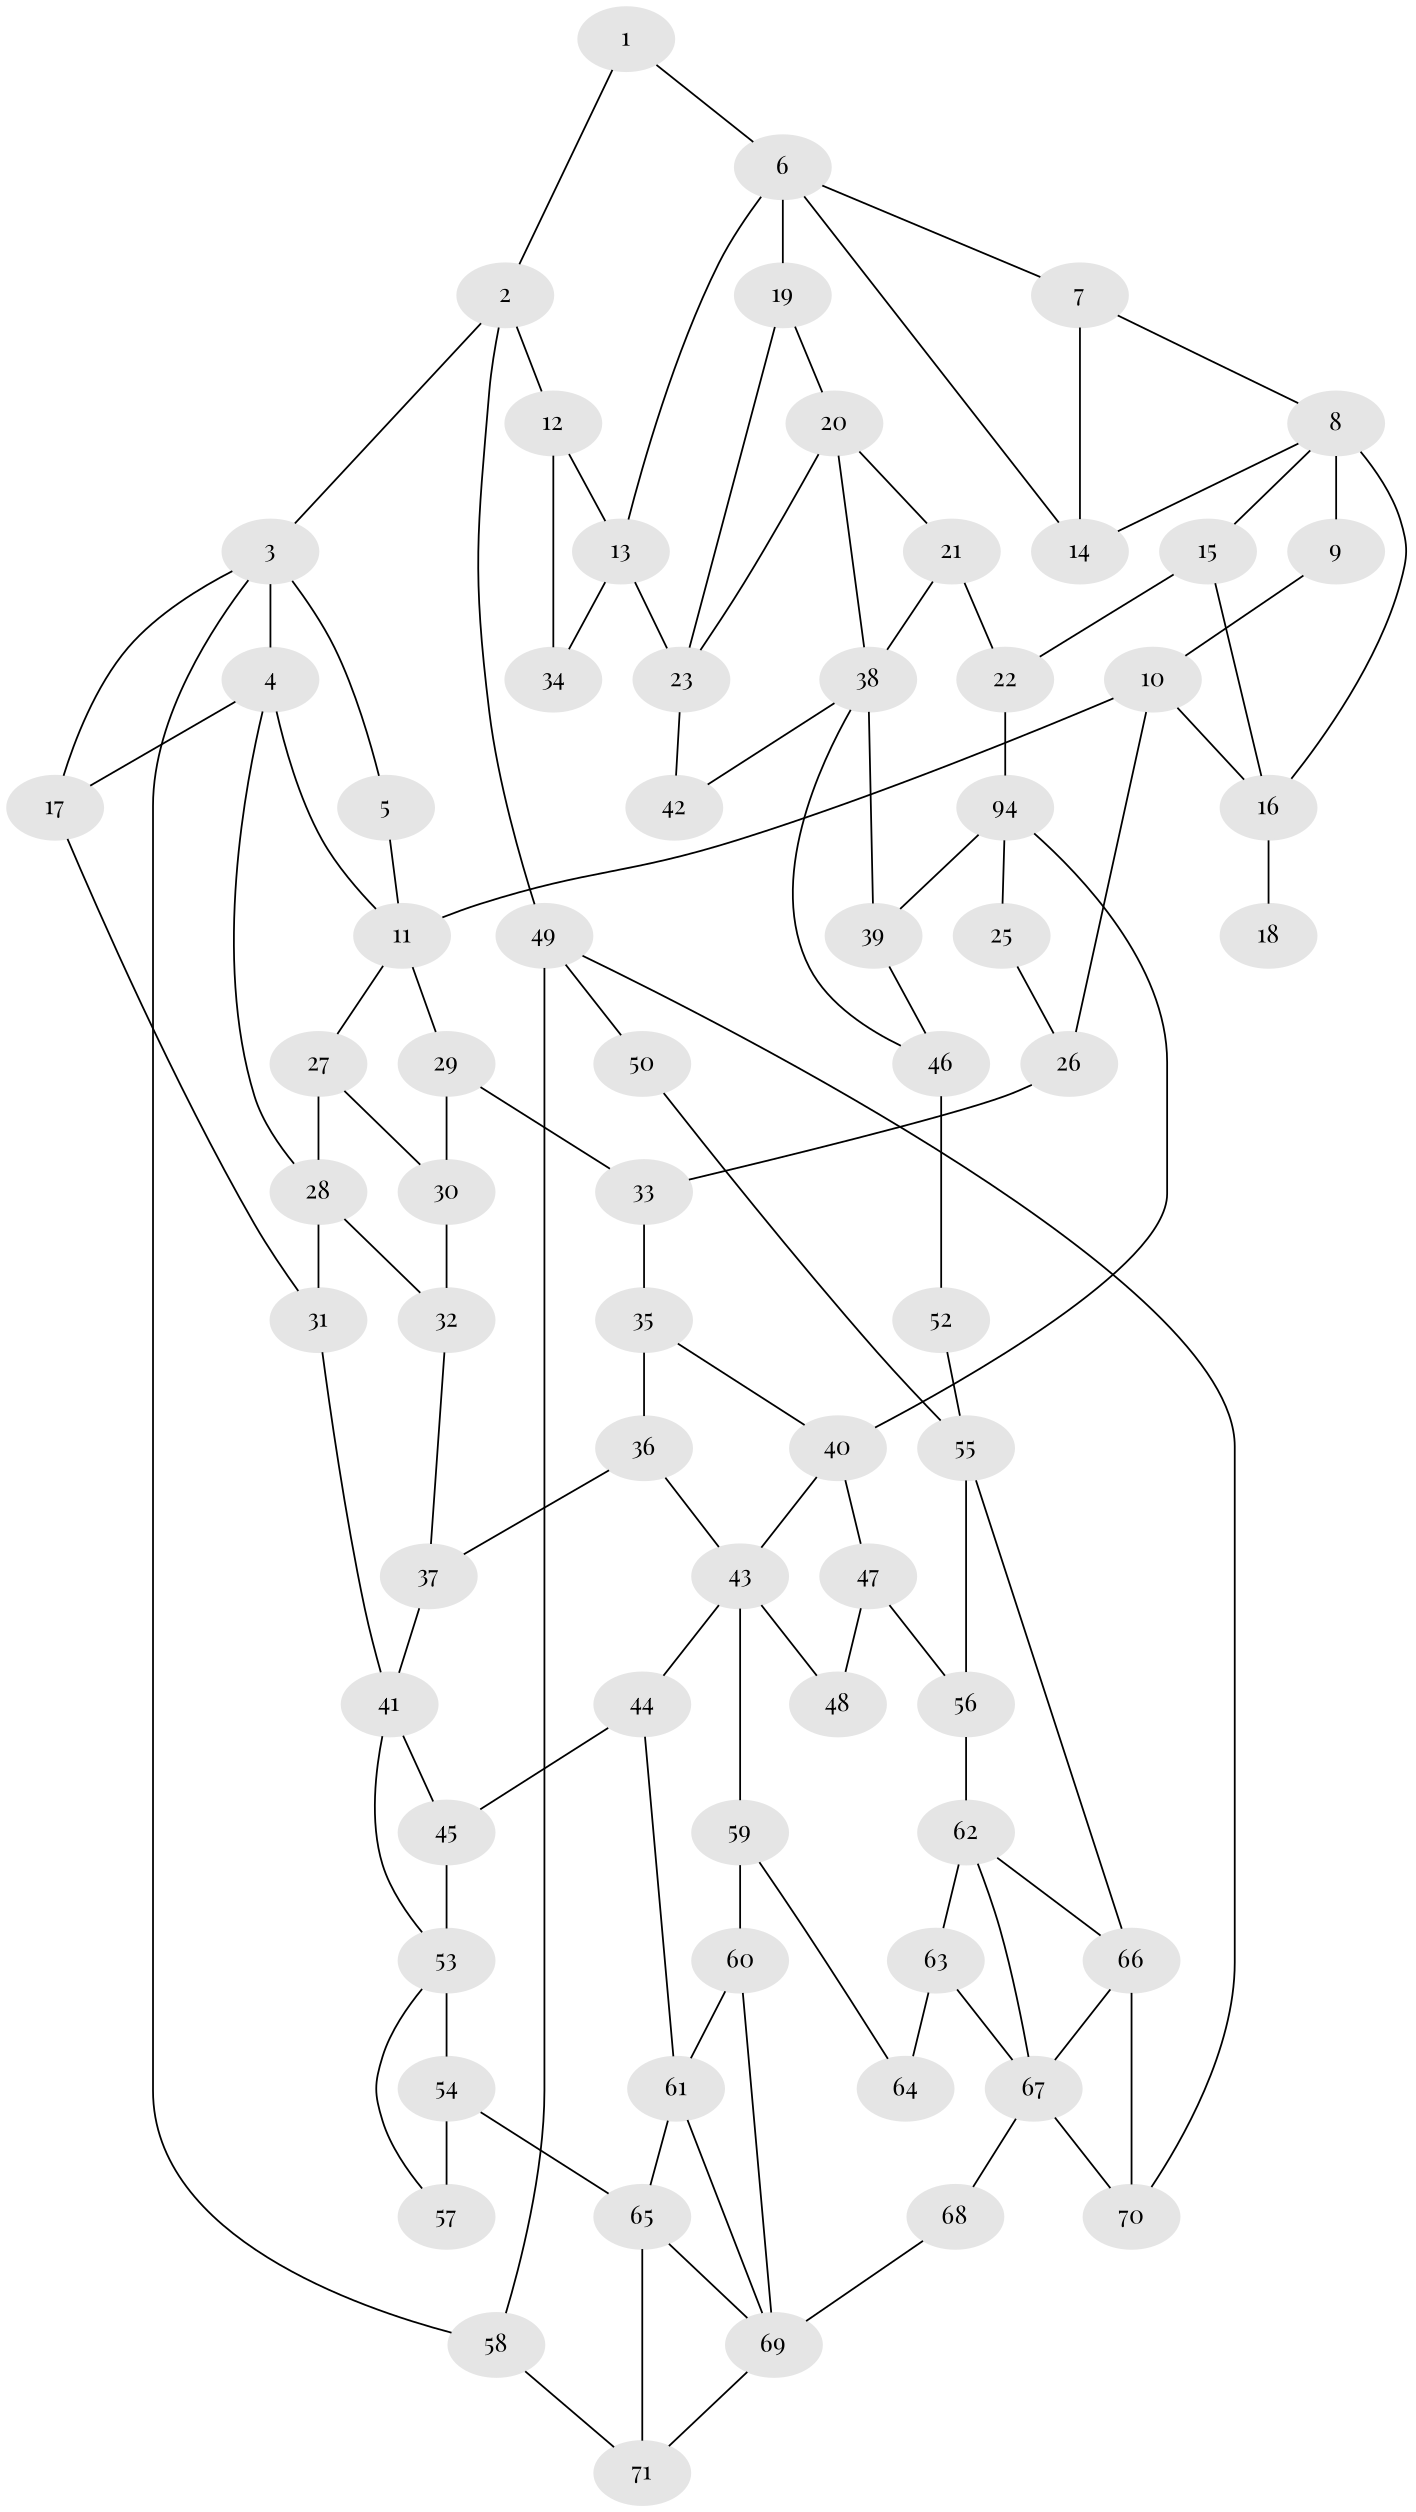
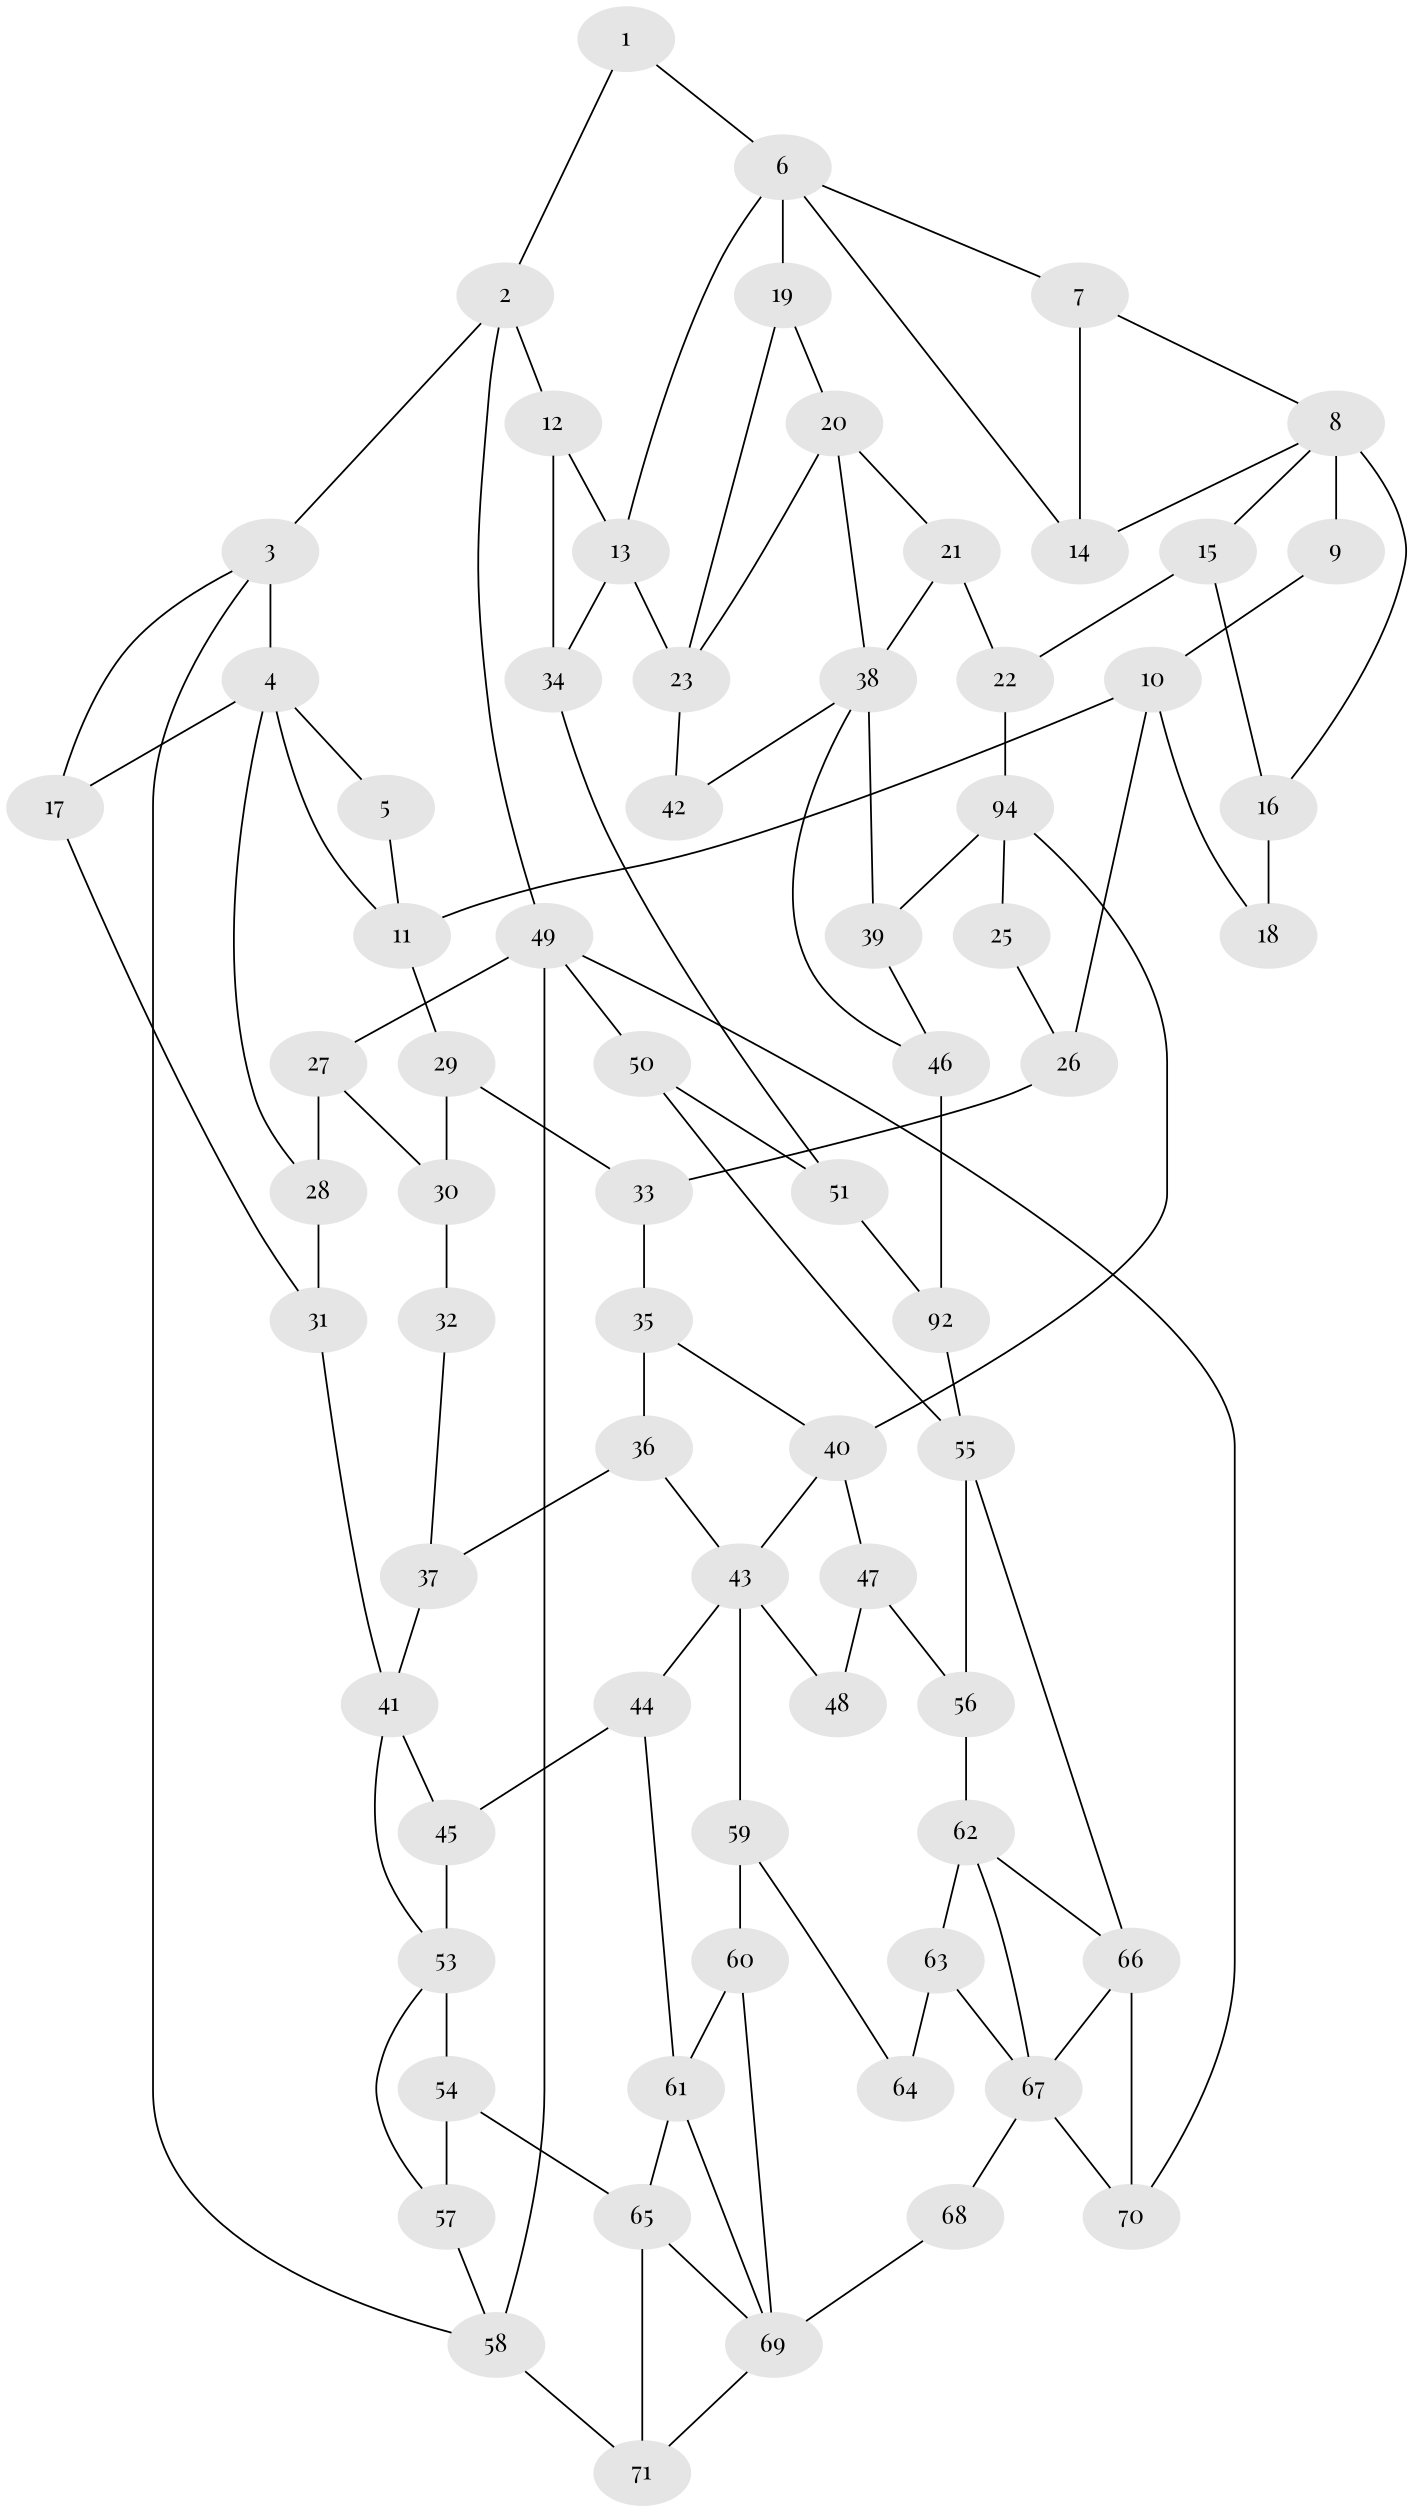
(346, 674) -> (328, 744)
(1211, 744) -> (1193, 814)
(360, 1000) -> (436, 998)
none -> (840, 1192)
(382, 1256) -> none
(941, 1320) -> (941, 1320)
none -> (472, 2281)
